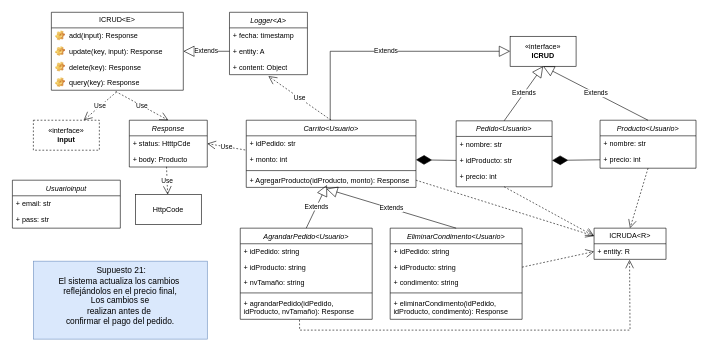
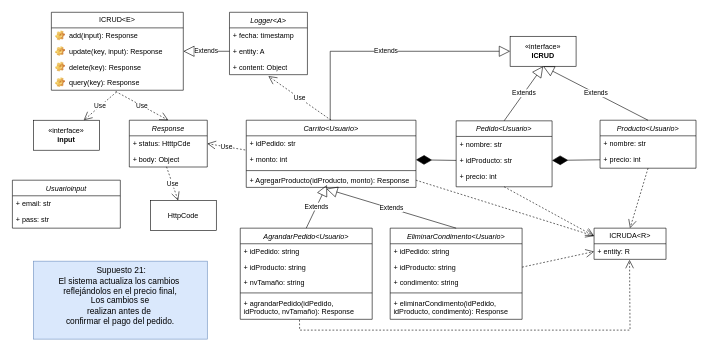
(66, 135) -> (66, 135)
(162, 160) -> (158, 160)
(168, 210) -> (183, 216)
